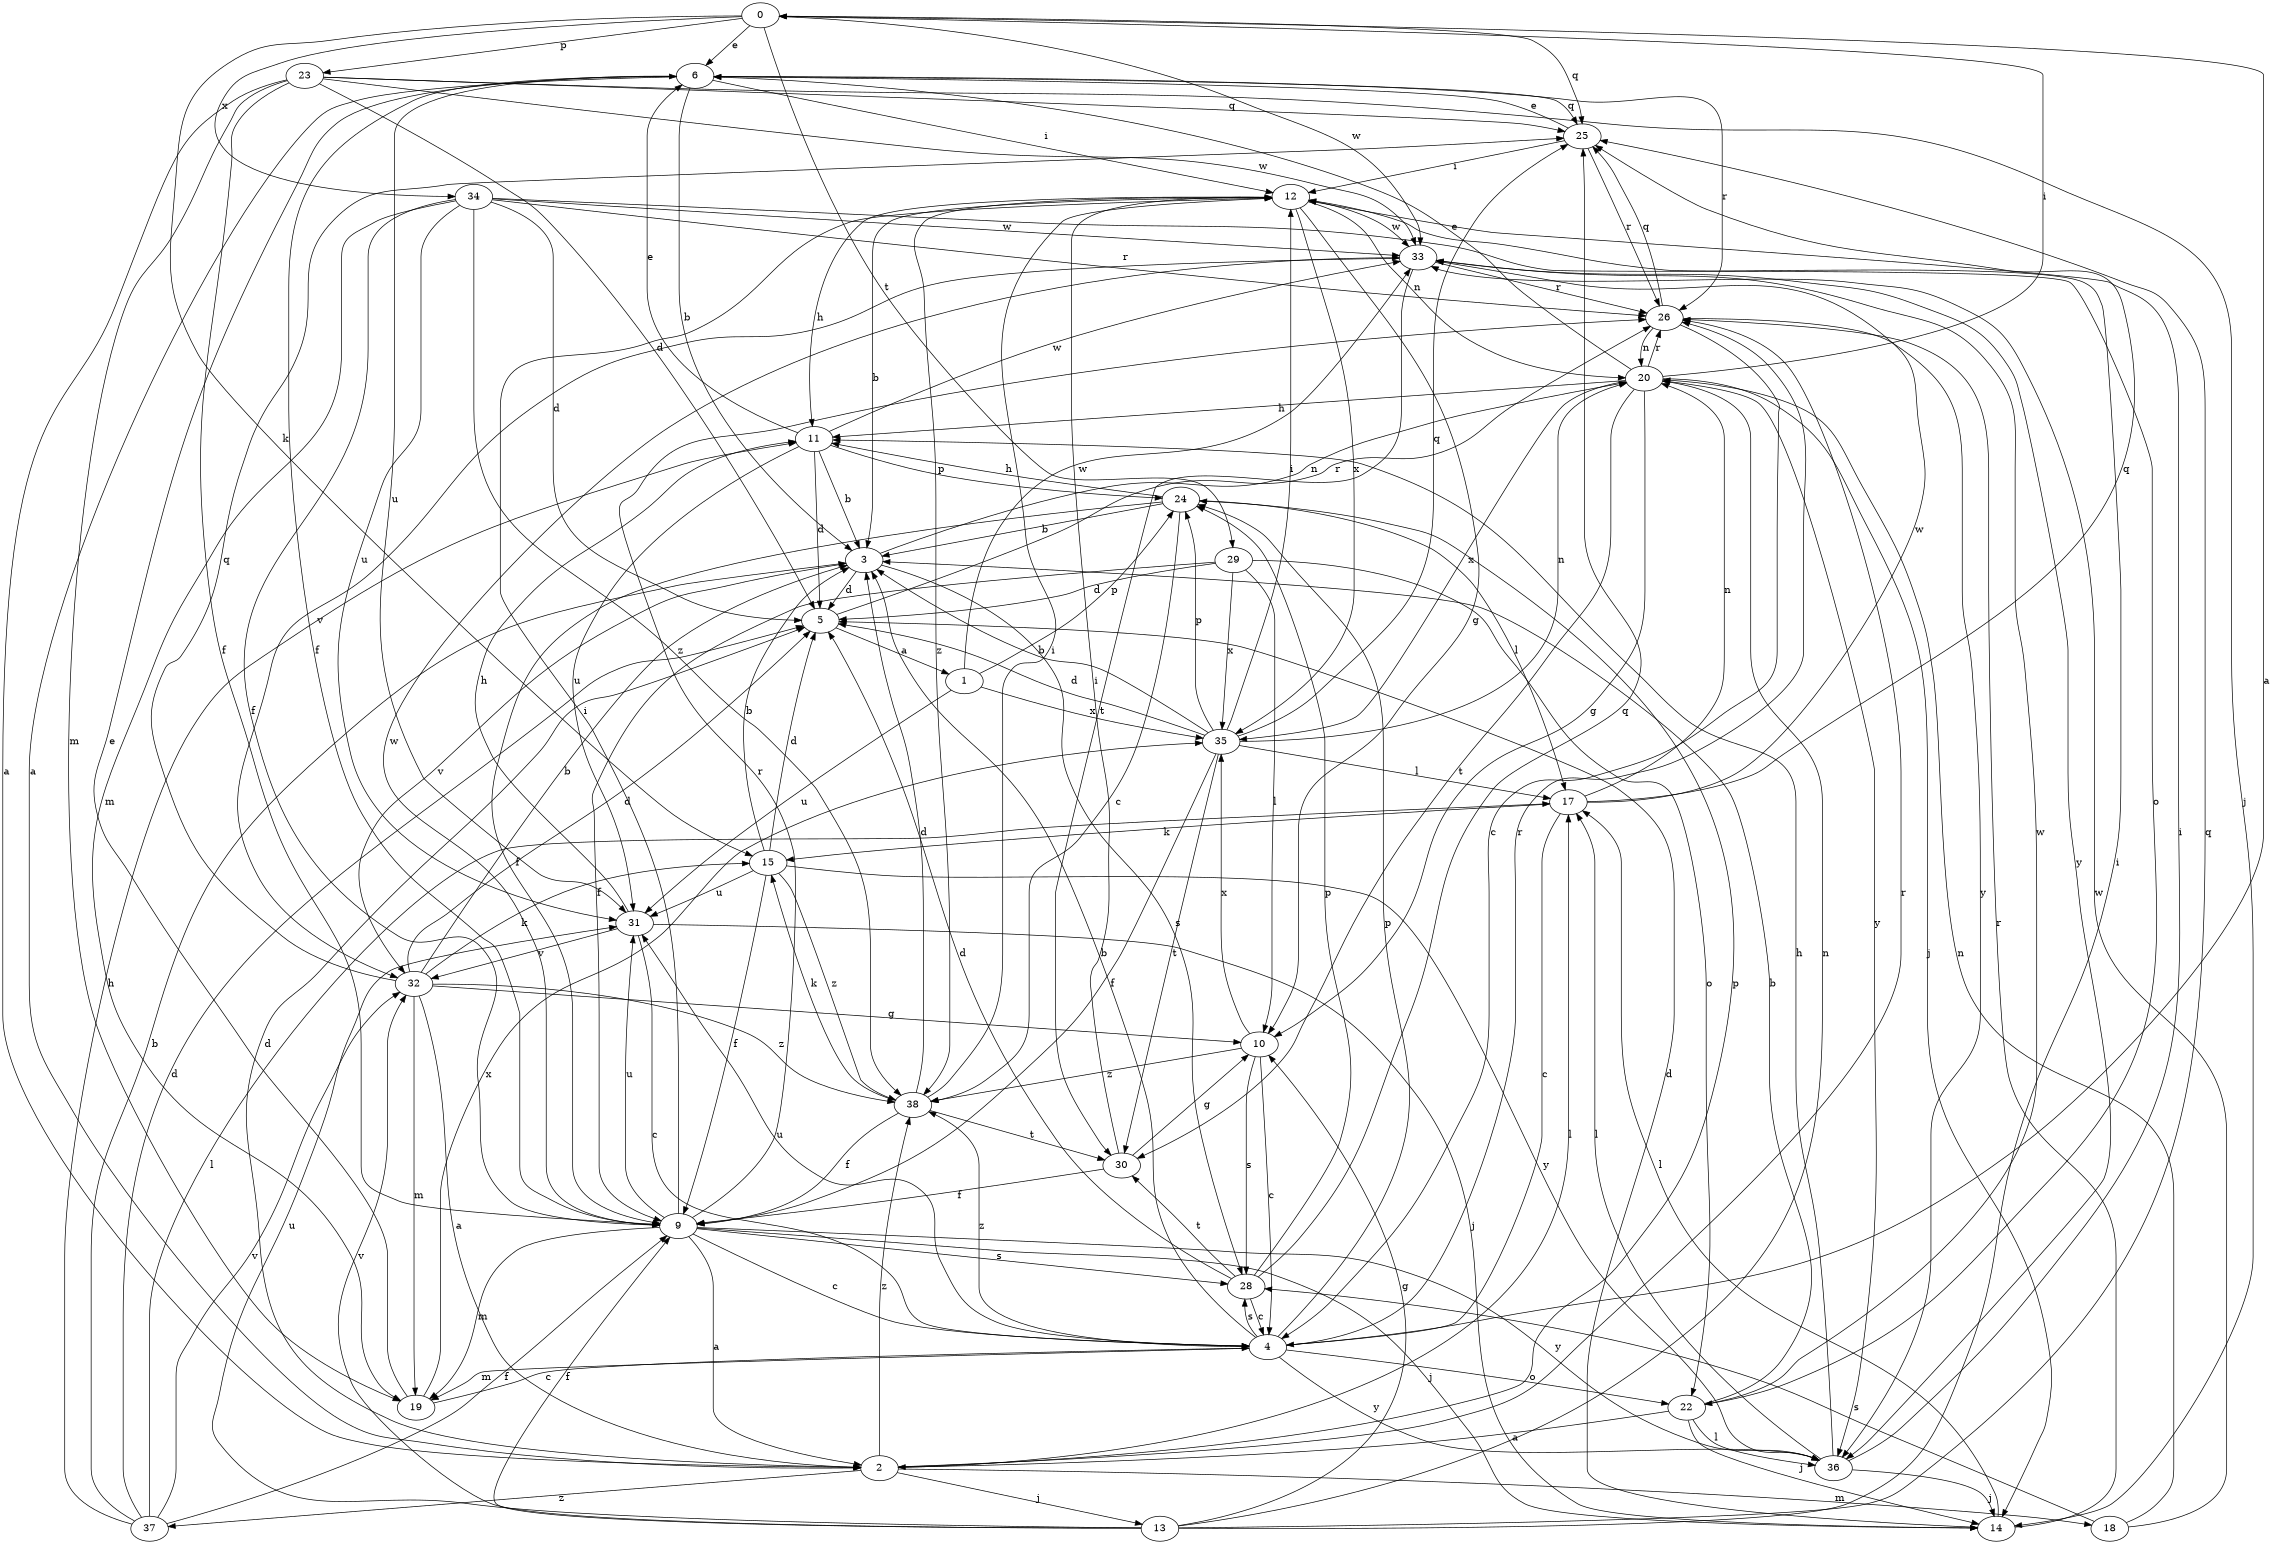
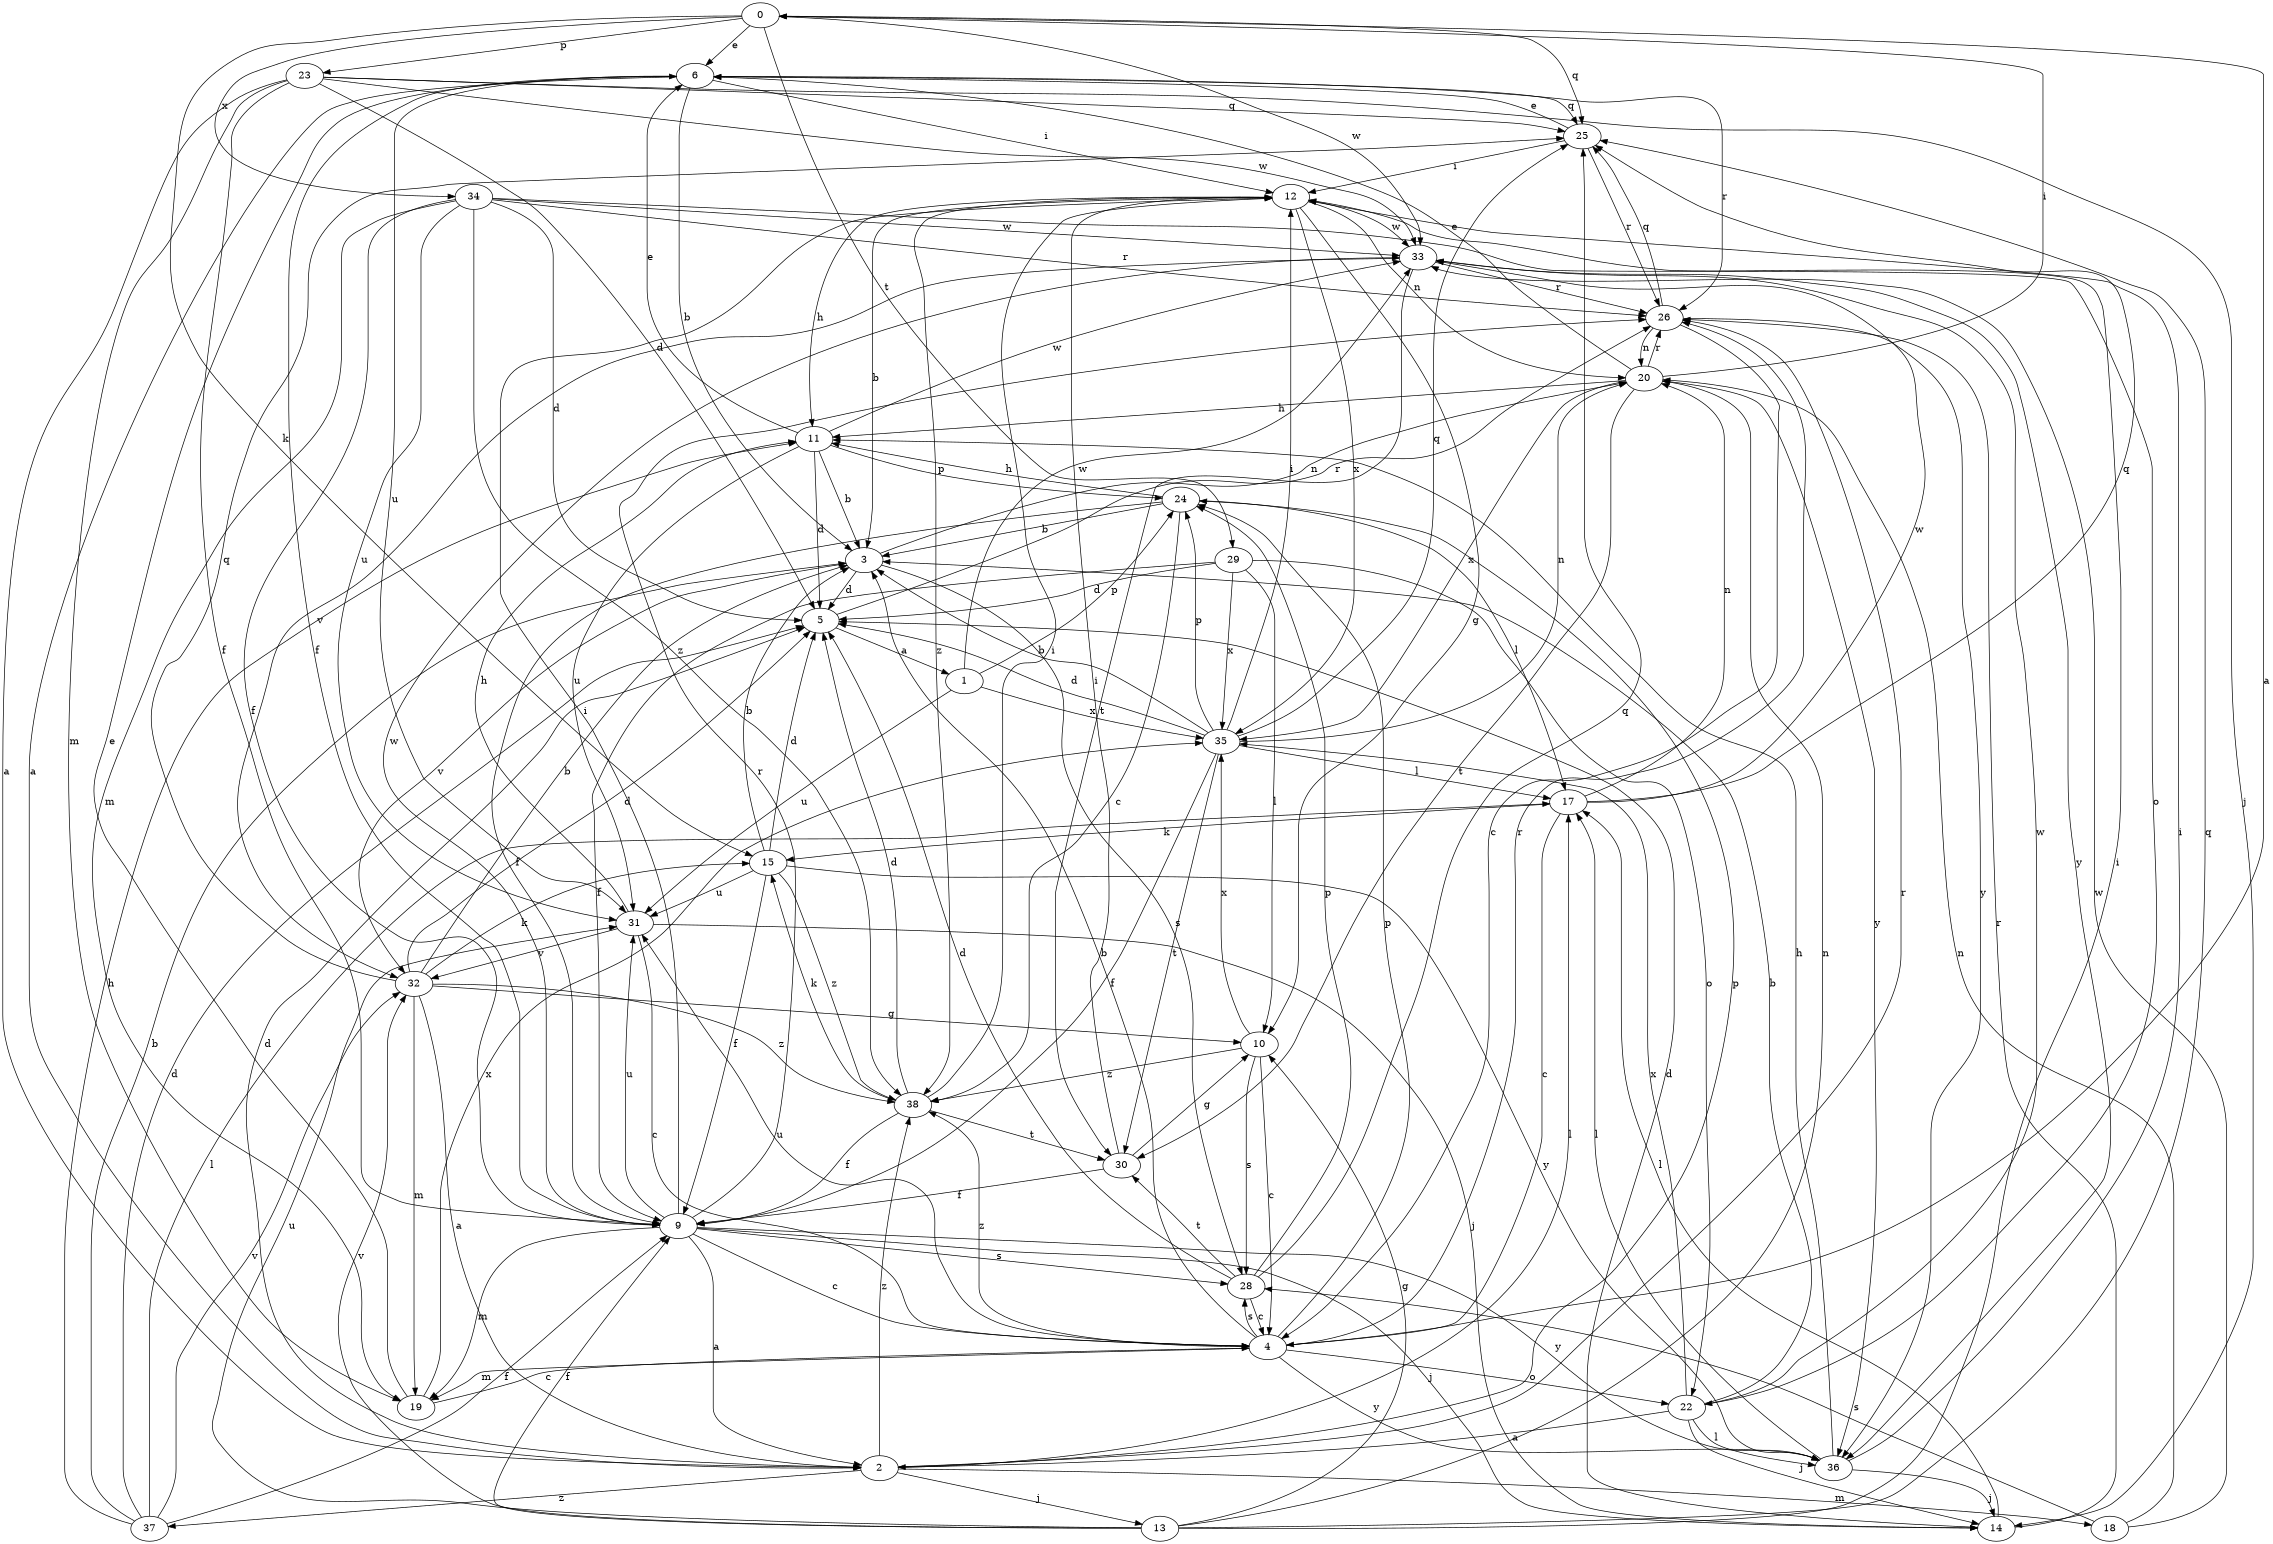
(1533, 742) -> none
(922, 859) -> (888, 863)
(1927, 895) -> none
none -> (1648, 908)
